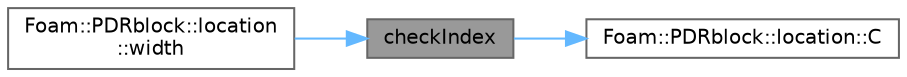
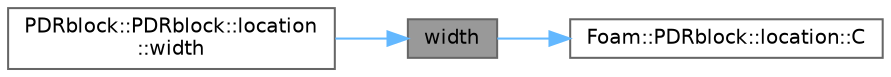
(151, 39) -> (171, 39)
(440, 39) -> (453, 39)
